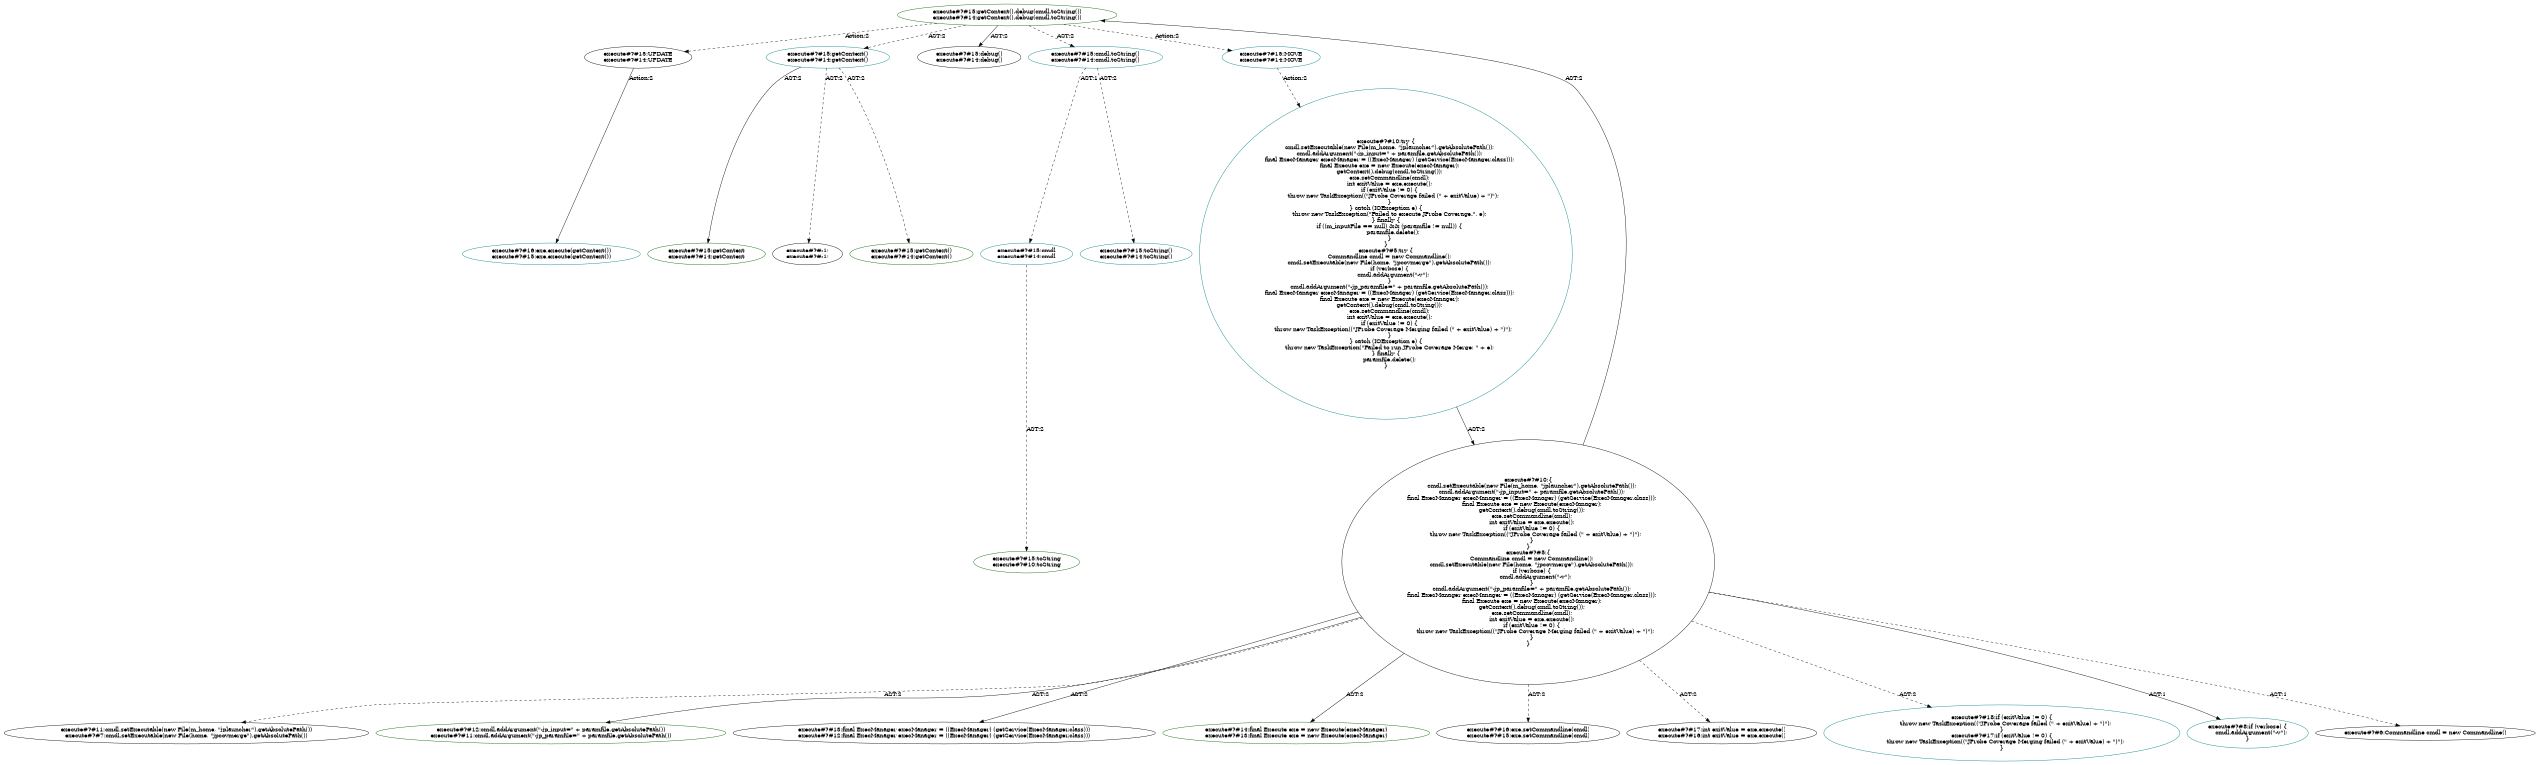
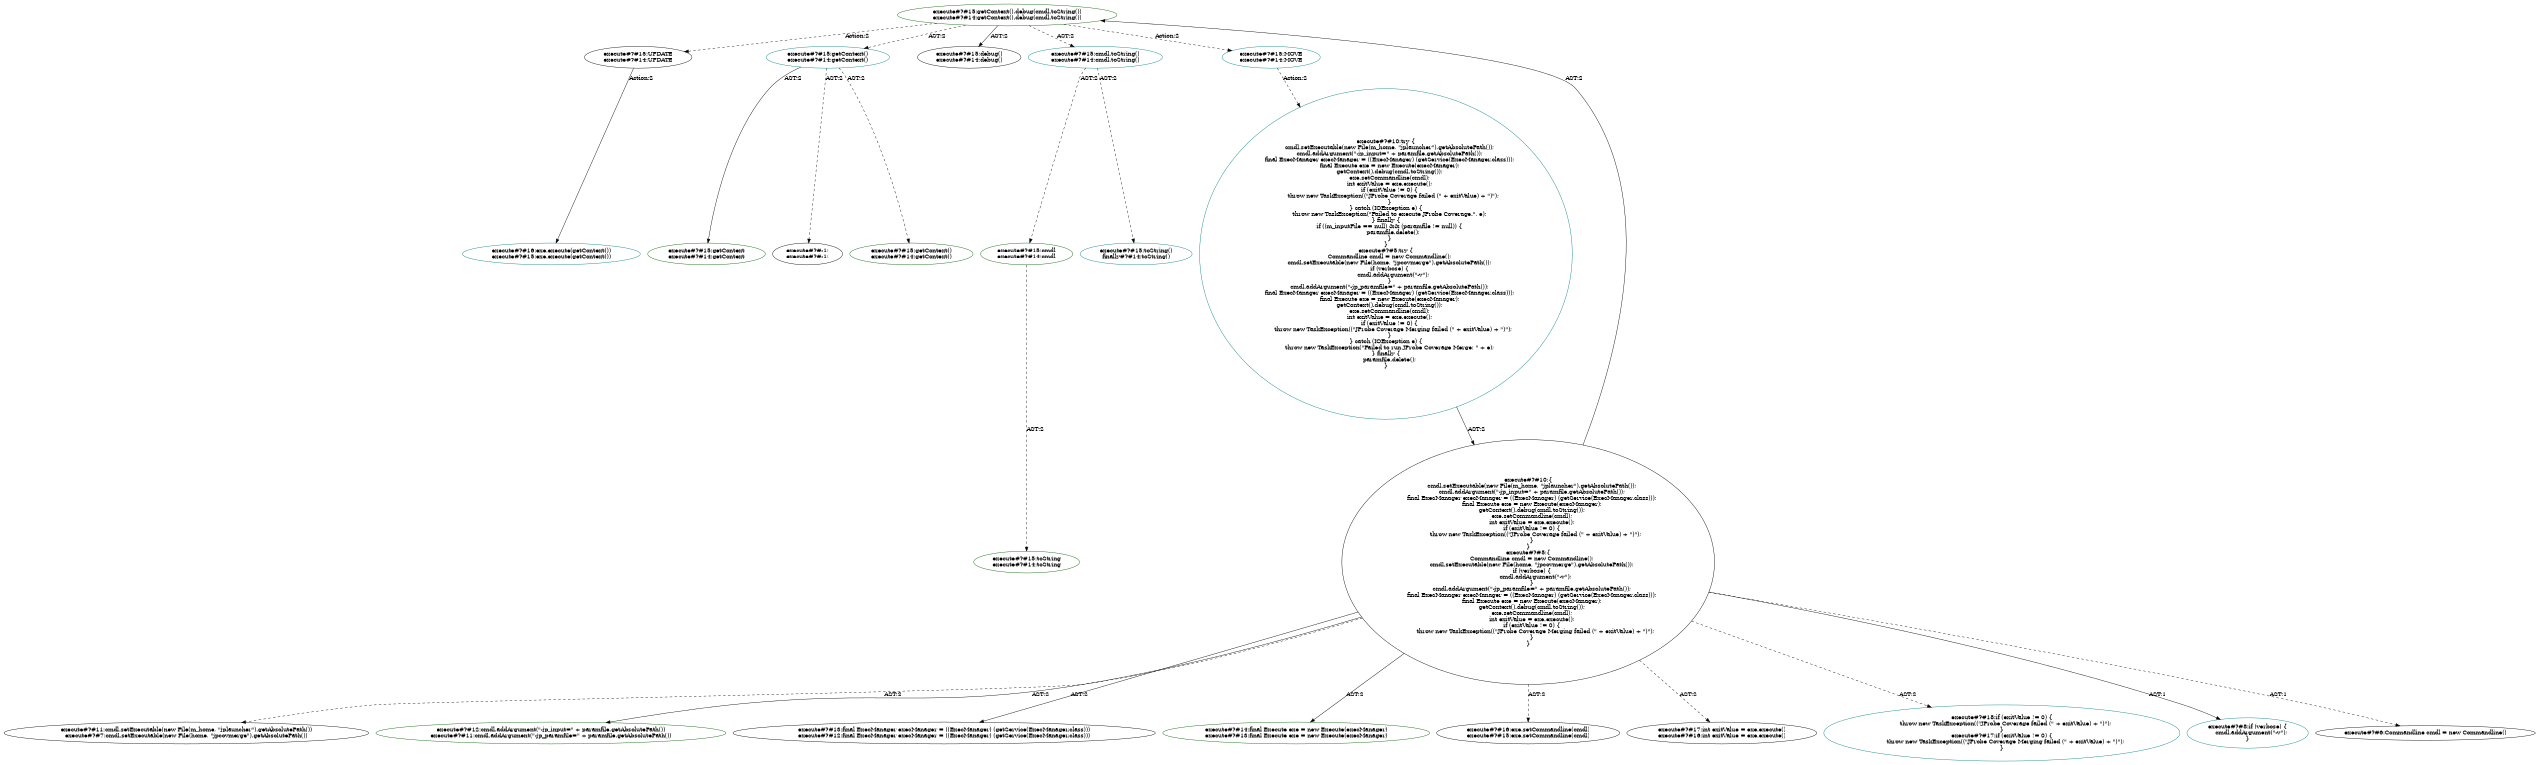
(1089, 78) -> (1089, 78)
(1027, 254) -> (1027, 254)
(1136, 254) -> (1136, 254)
(1027, 562) -> (1027, 562)
